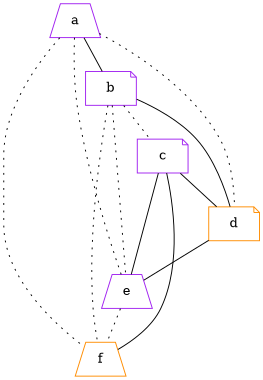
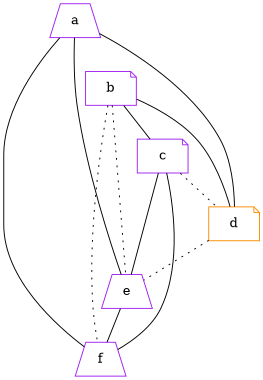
(93, 55) -> none
(192, 102) -> (192, 102)
(137, 122) -> (137, 122)
(87, 158) -> (87, 158)
(199, 190) -> (199, 190)
(4, 199) -> (4, 199)
(180, 258) -> (180, 258)
(114, 325) -> (114, 325)
(101, 359) -> (101, 359)
